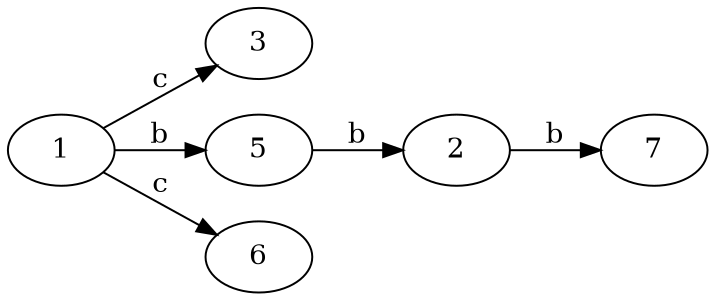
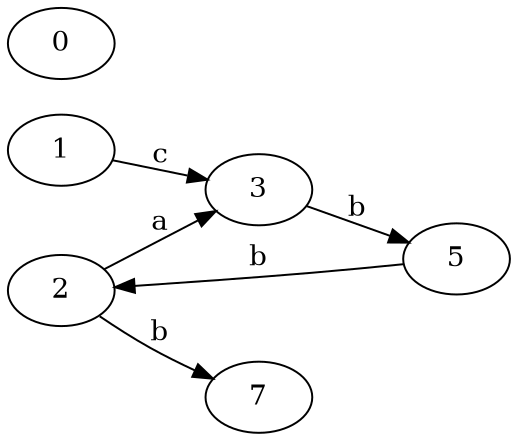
none -> (61, 43)
(150, 150) -> (348, 221)
none -> (151, 245)
(259, 257) -> none
